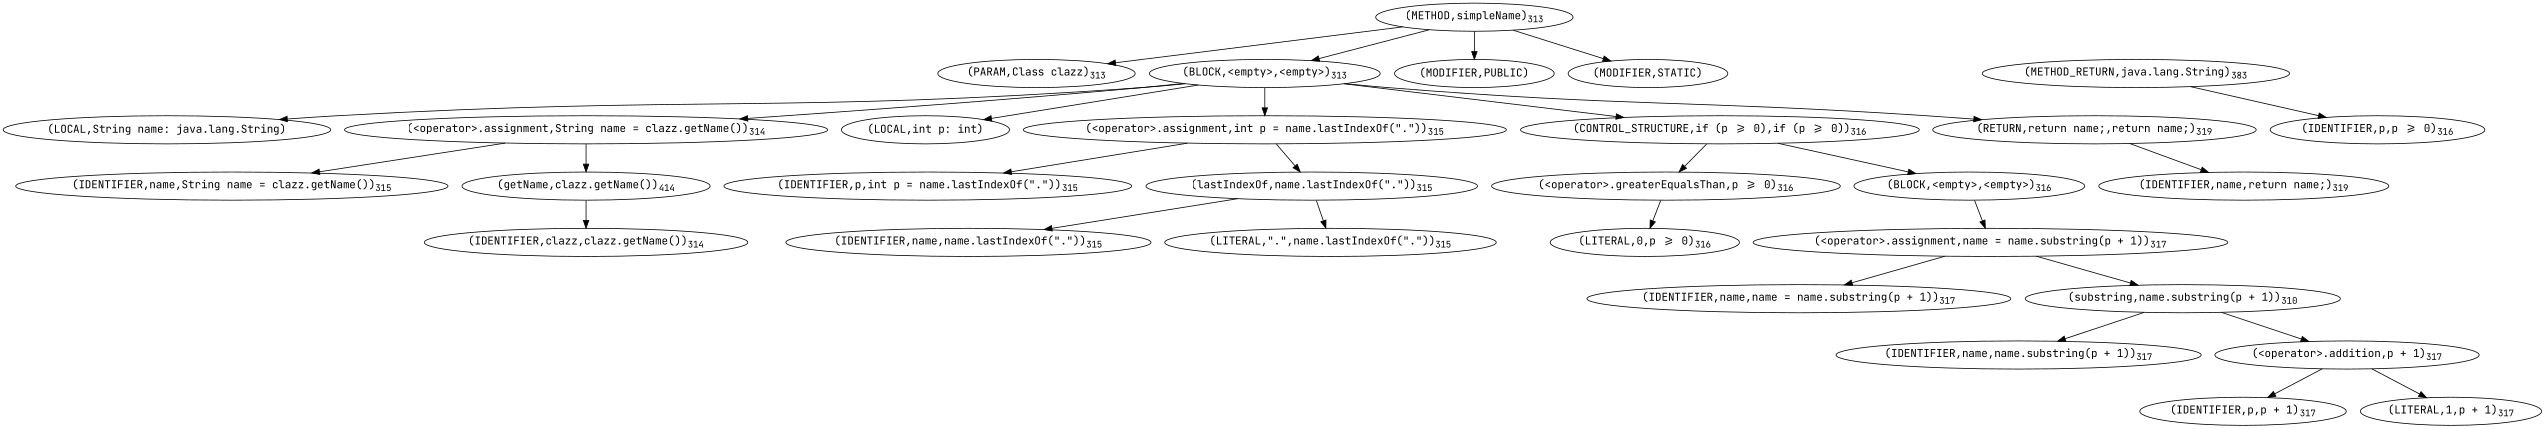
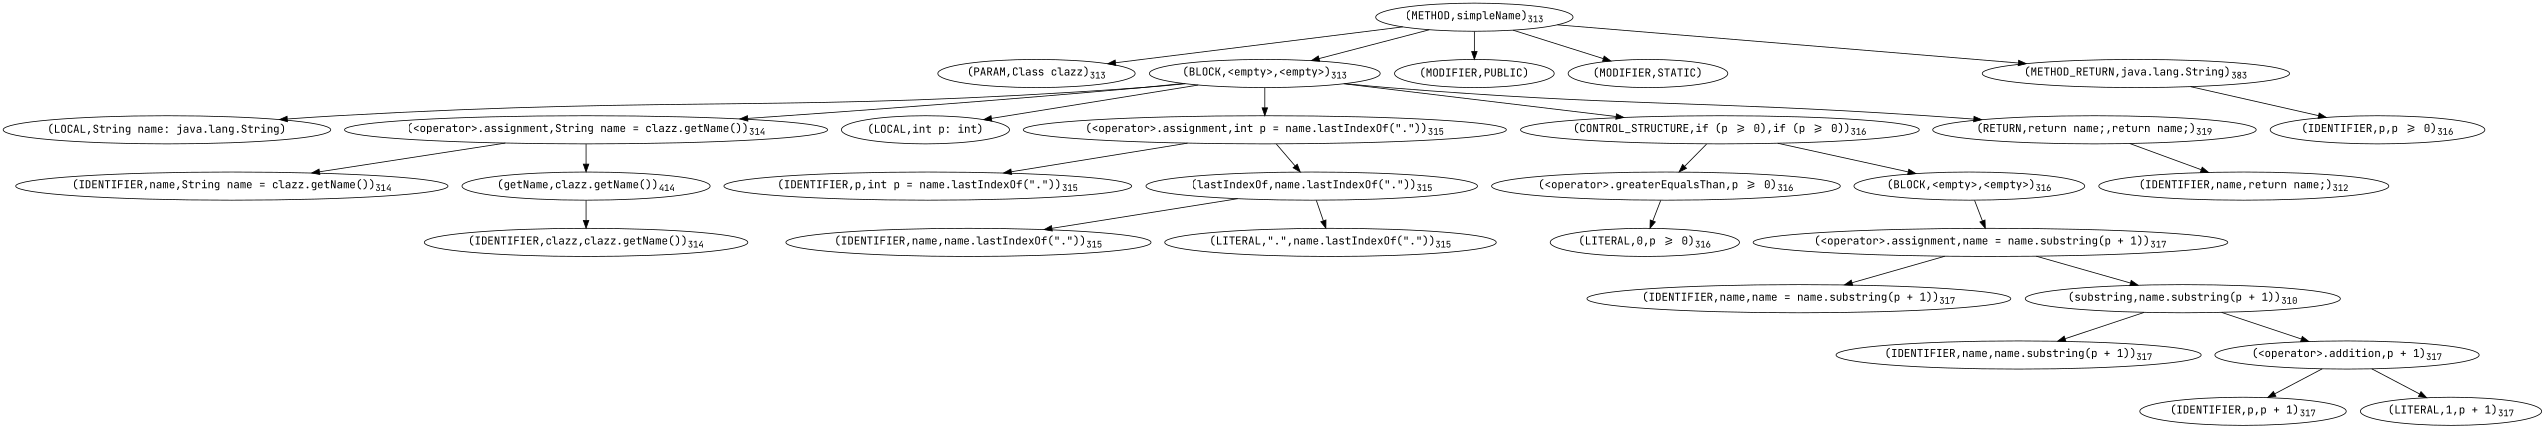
none -> (1788, 44)
(384, 185) -> (384, 185)
(2341, 185) -> (2341, 185)
